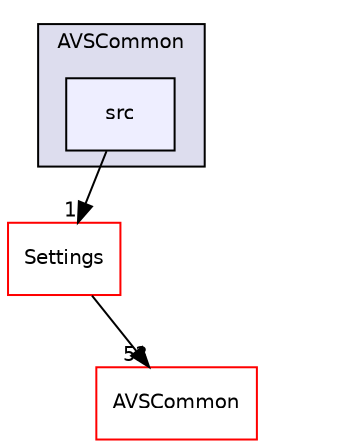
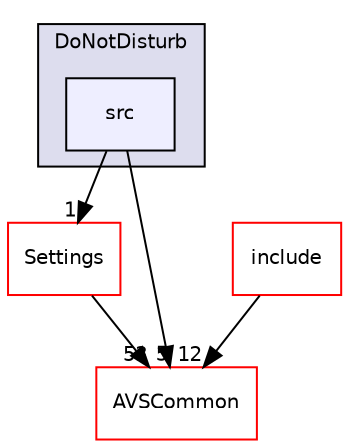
(121, 43) -> (121, 43)
none -> (147, 249)
none -> (287, 259)
